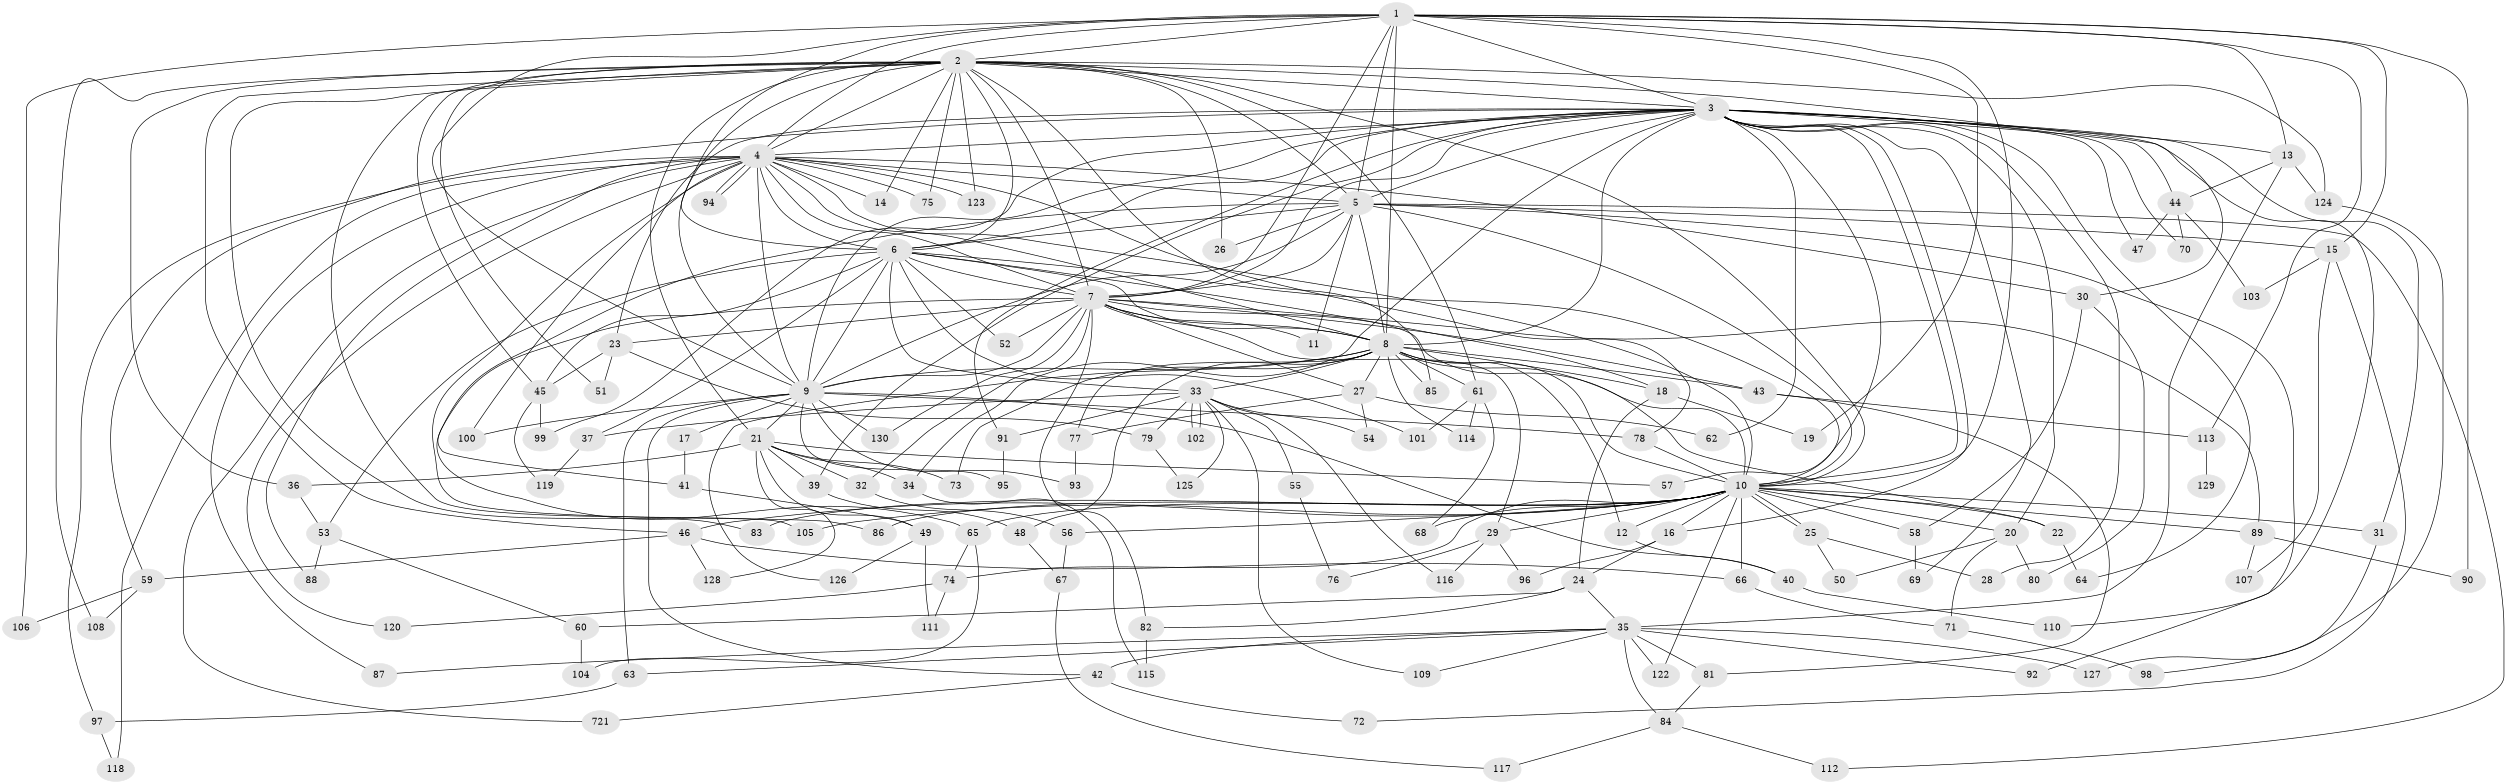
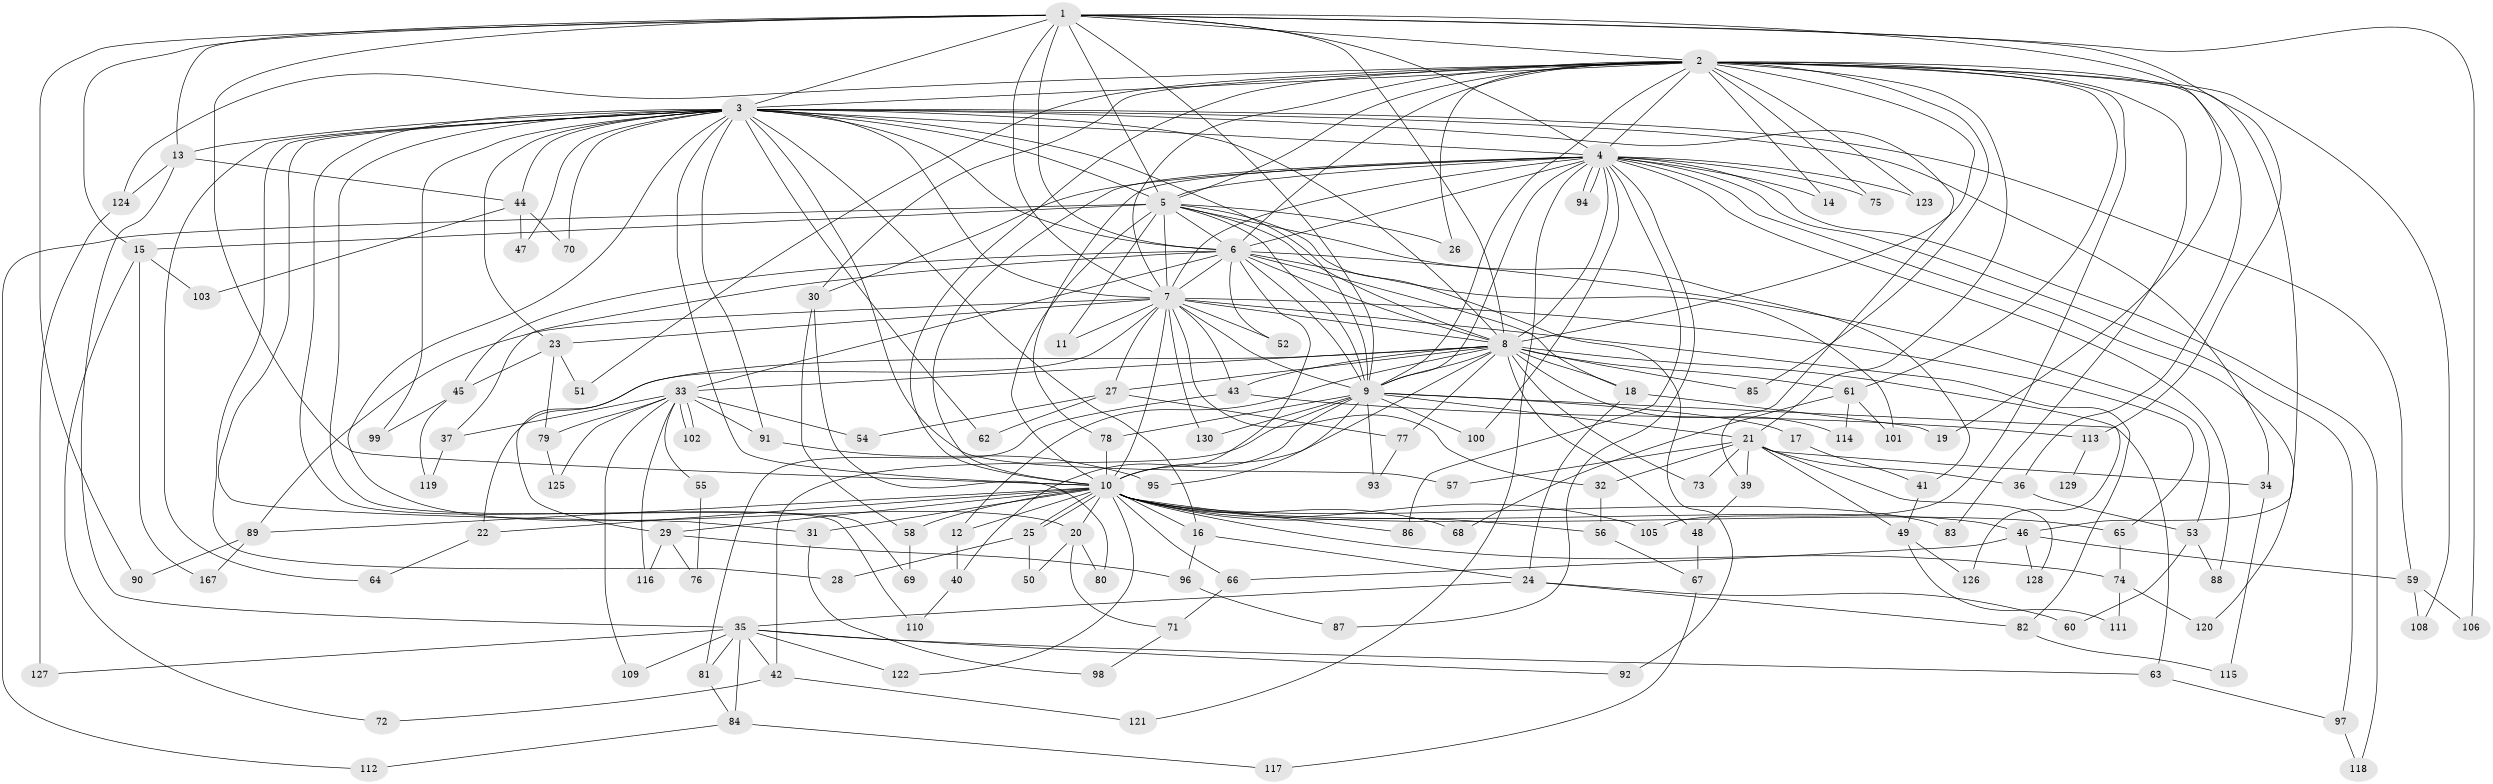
(450, 96) -> (1906, 240)
(2244, 581) -> (208, 581)
(1001, 646) -> (1260, 609)
(581, 675) -> none
(601, 722) -> (1138, 722)
